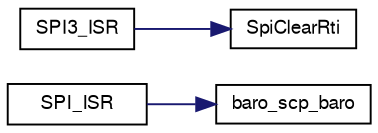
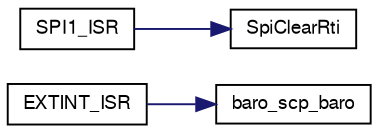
(77, 29) -> (77, 29)
(77, 104) -> (77, 104)
